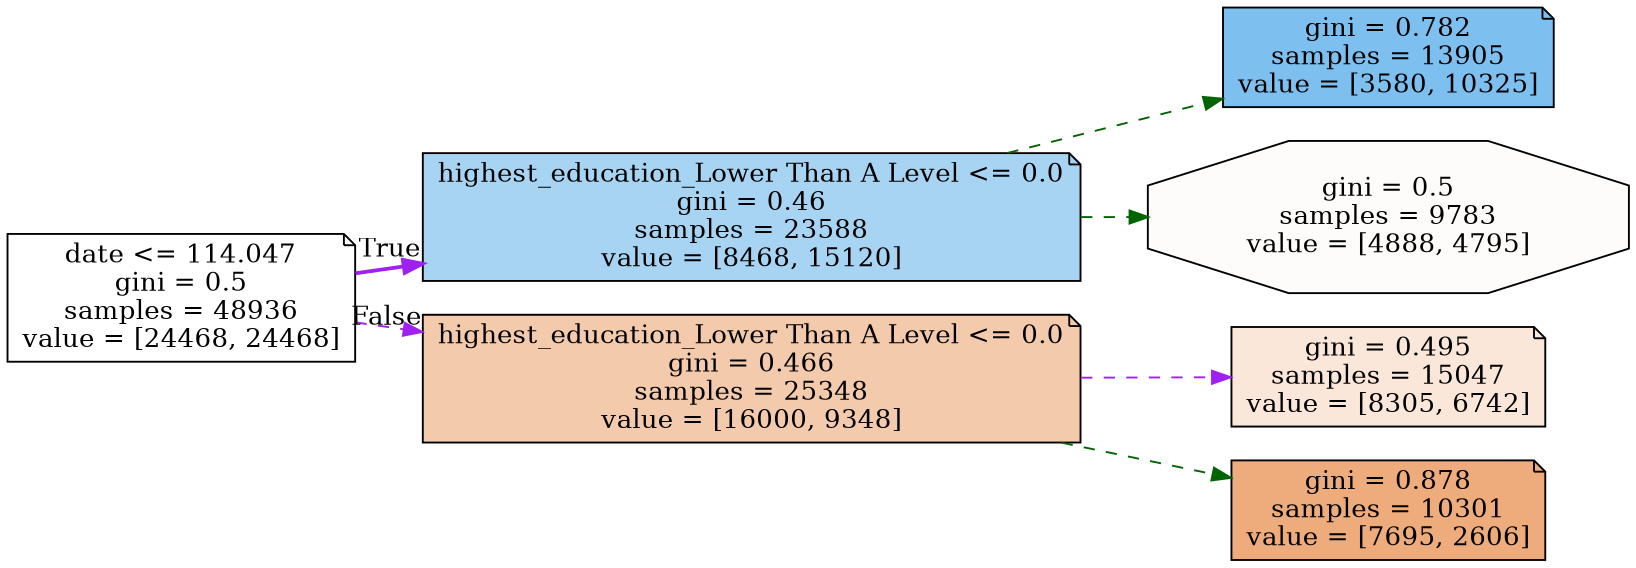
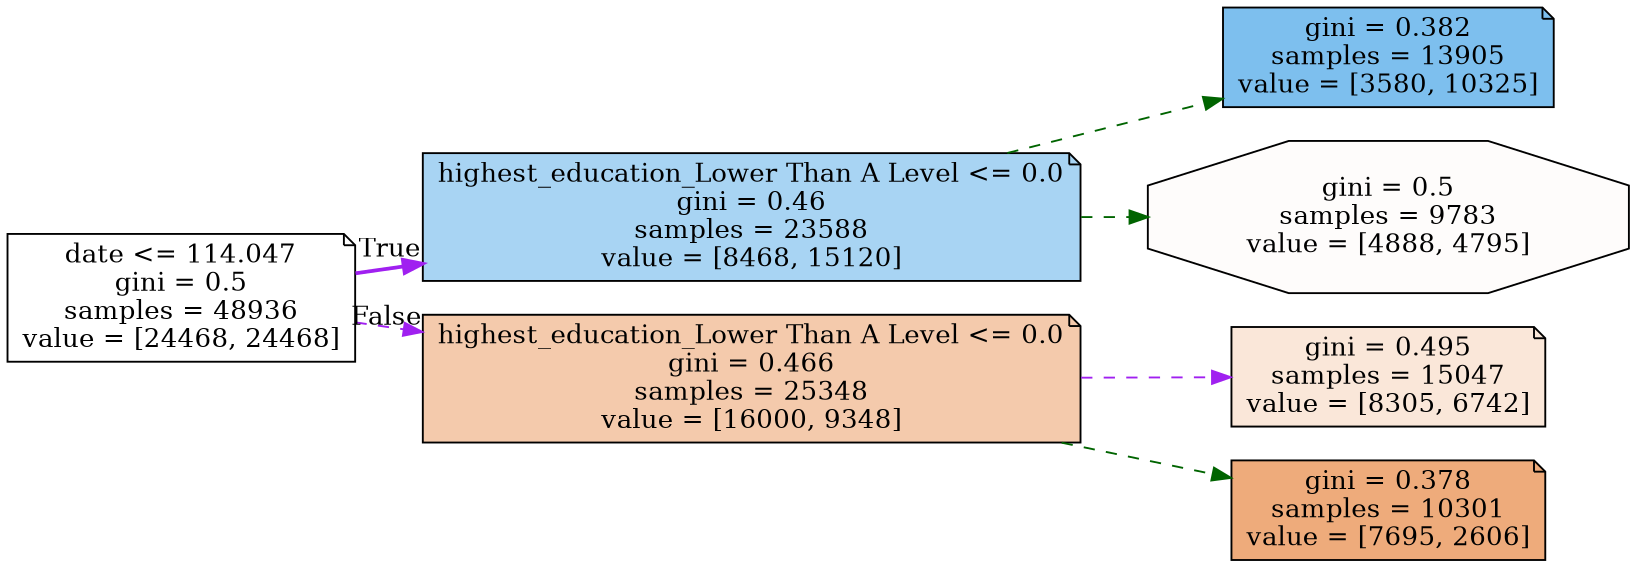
(1388, 57) -> (1388, 57)
(1388, 510) -> (1388, 510)
